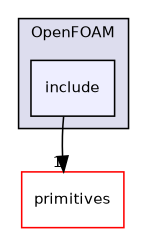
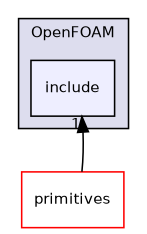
(62, 138) -> (83, 152)
